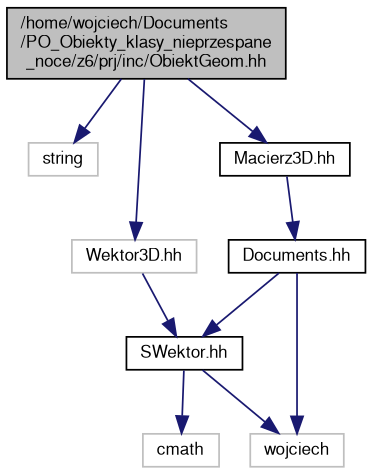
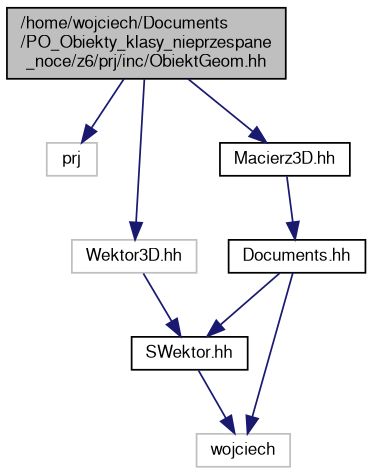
(63, 159) -> (72, 159)
(181, 450) -> none
